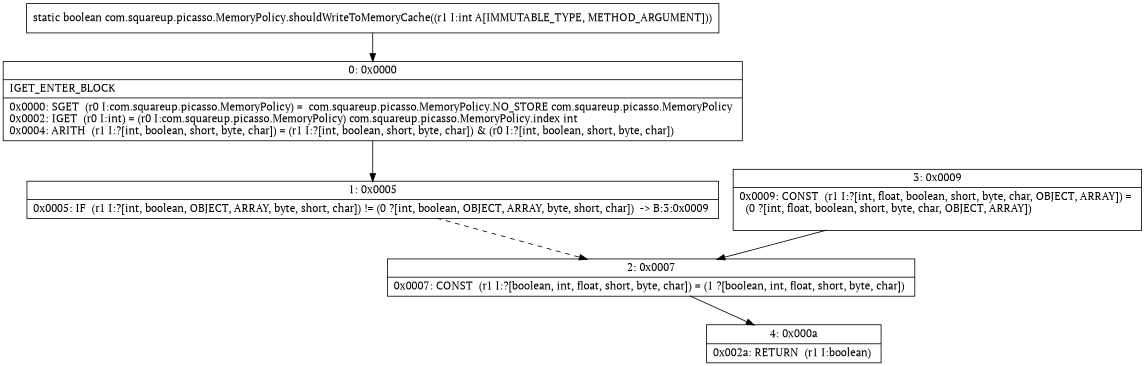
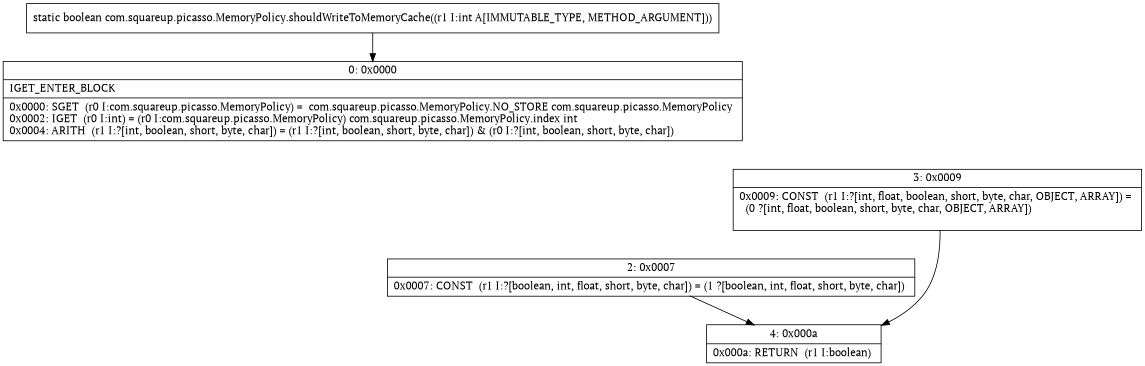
(373, 200) -> none
(776, 244) -> (930, 285)
(794, 353) -> (794, 353)
